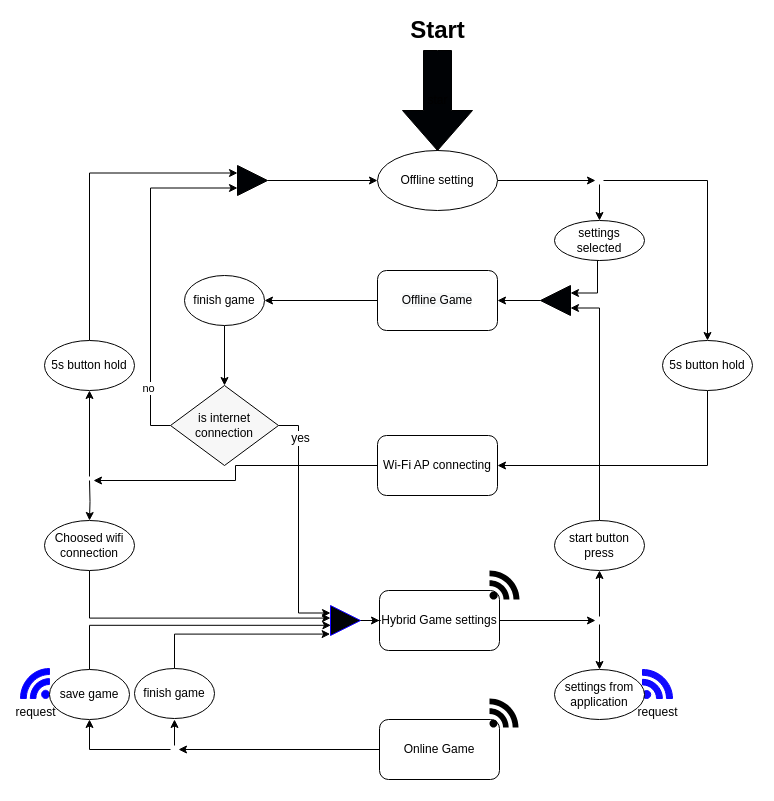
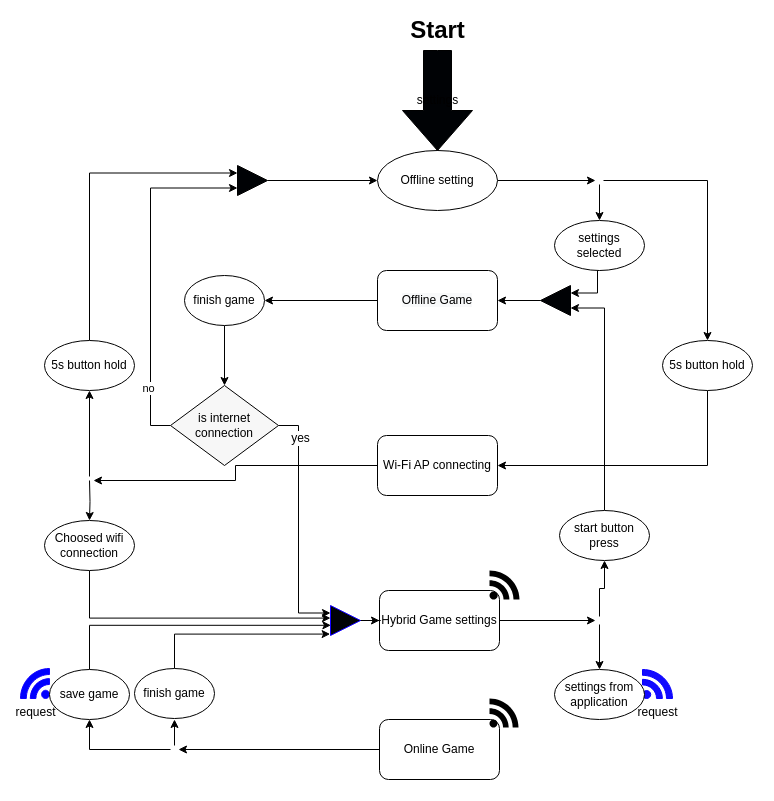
(438, 101) -> (438, 101)
(600, 241) -> (600, 246)
(600, 546) -> (605, 536)
